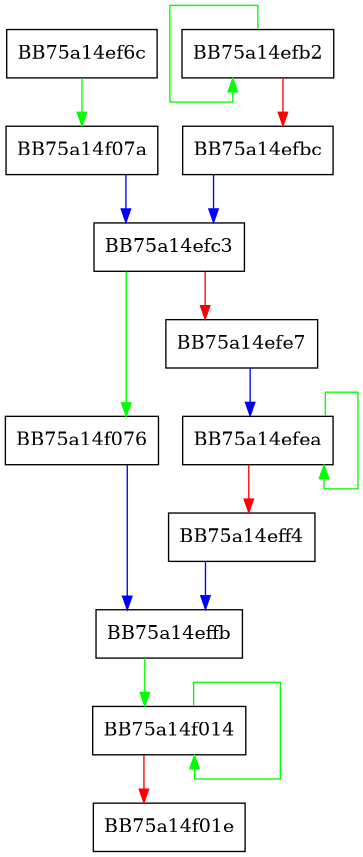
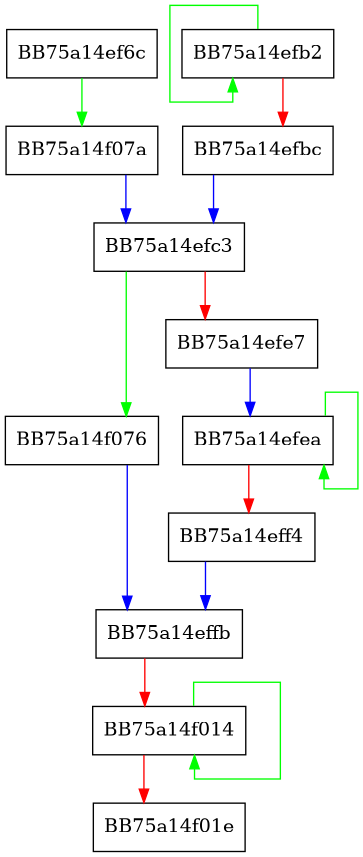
(145, 675) -> (145, 675)
